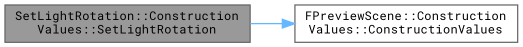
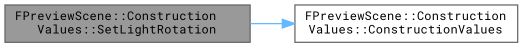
(128, 24) -> (128, 24)
